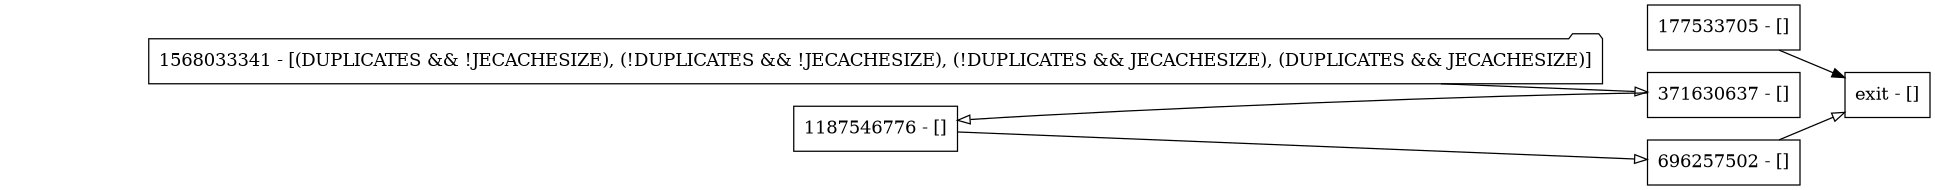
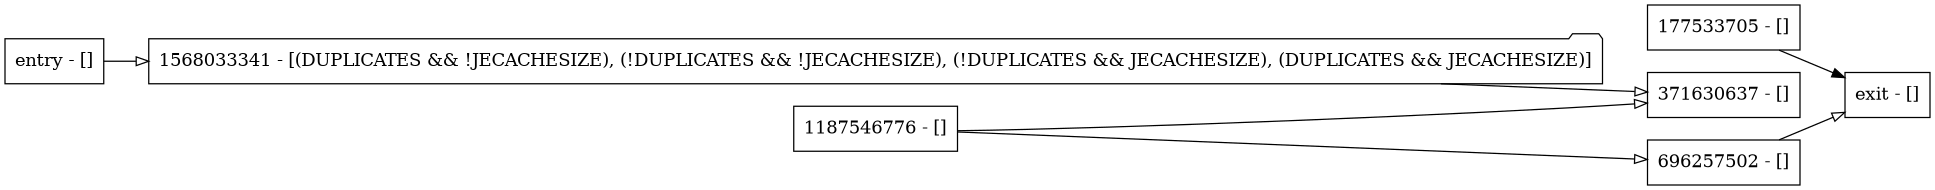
none -> (54, 61)
(1309, 103) -> (1296, 120)
